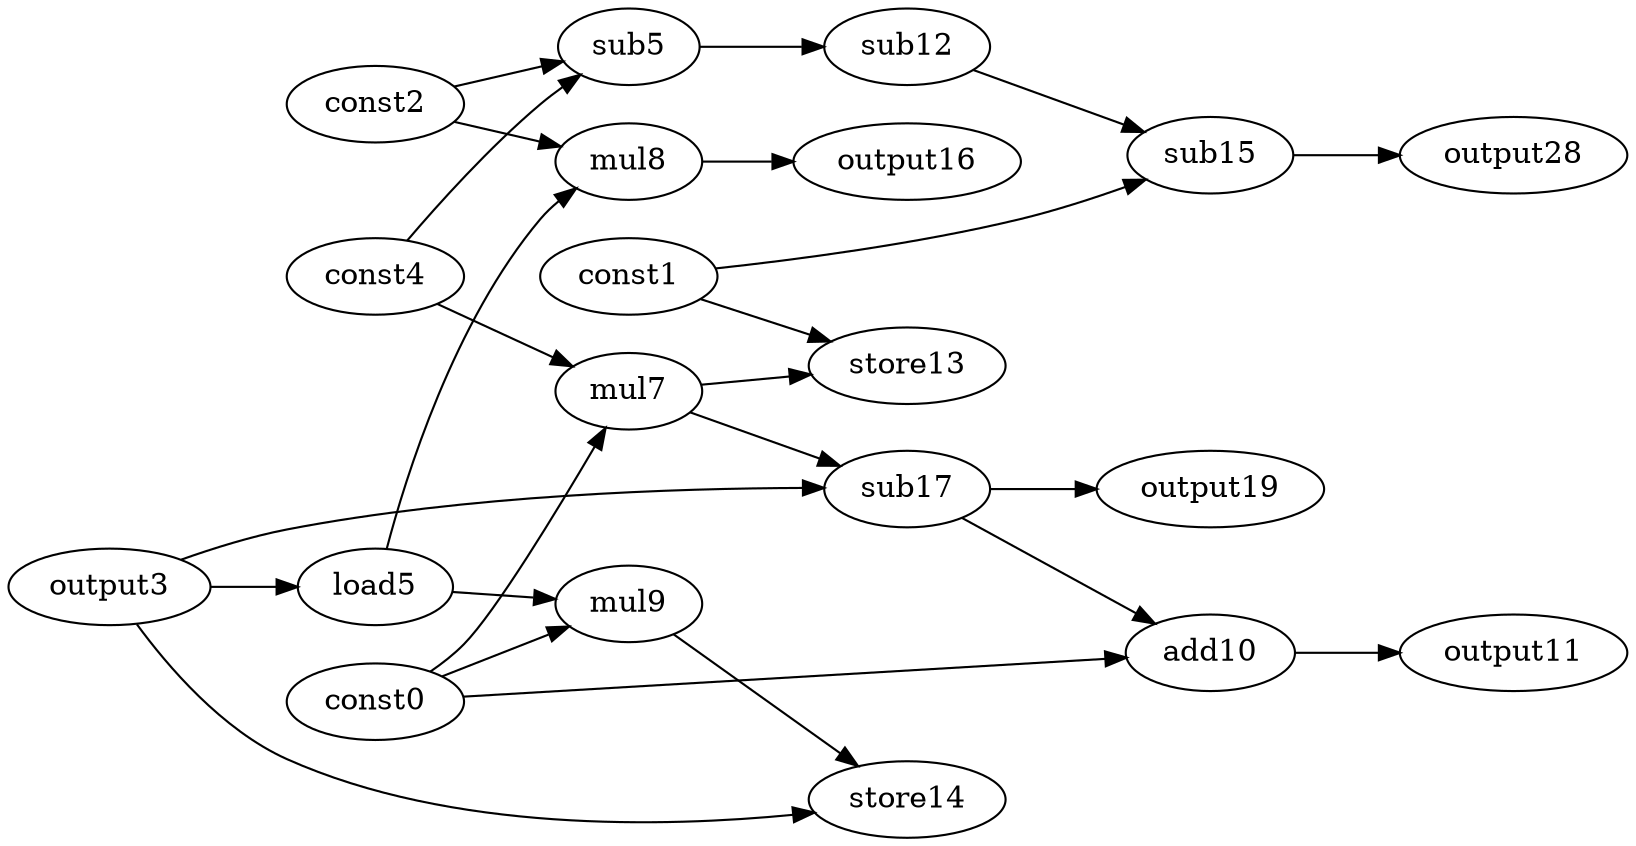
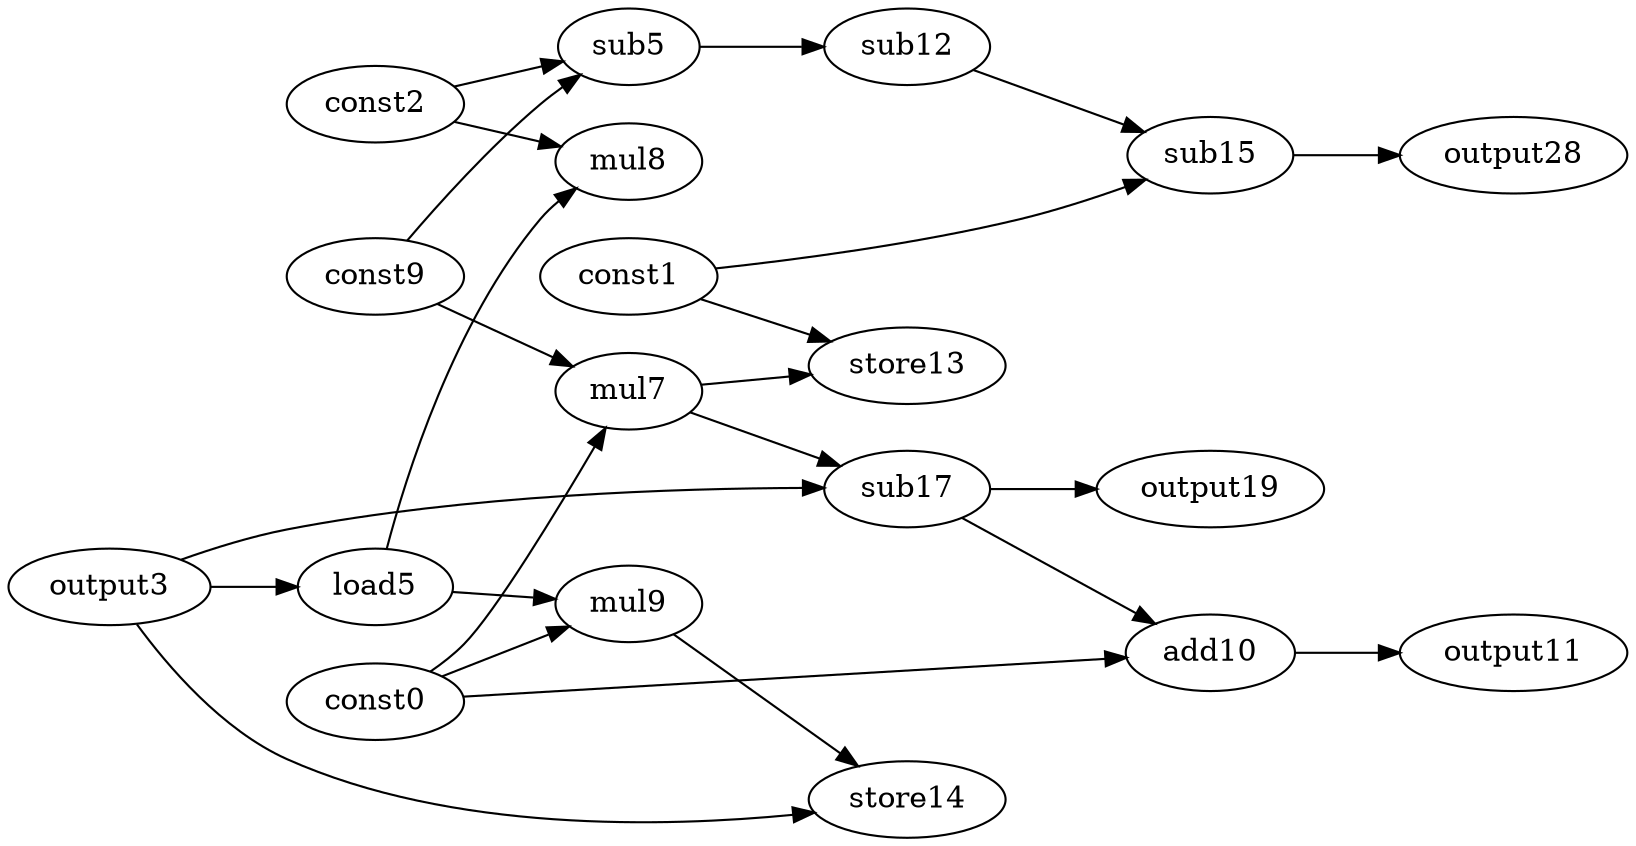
(907, 162) -> none
(375, 276) -> (375, 276)
